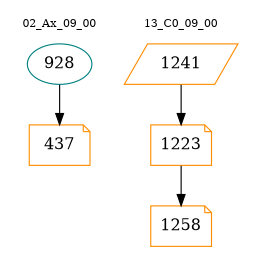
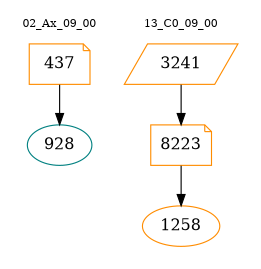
(181, 64) -> (181, 64)
(60, 99) -> (60, 99)
(181, 145) -> (181, 145)
(181, 226) -> (181, 226)
